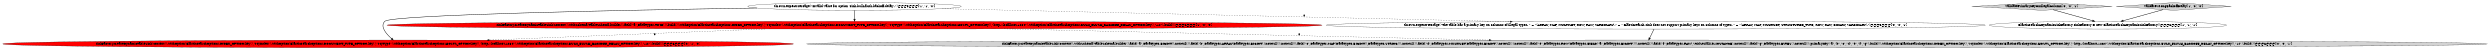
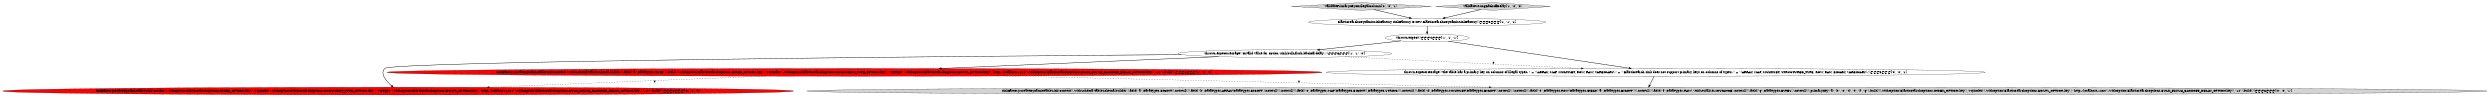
none -> (1427, 38)
